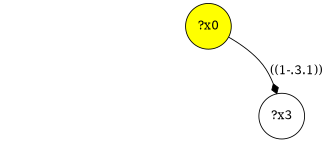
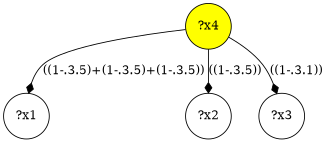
(208, 26) -> (208, 26)
none -> (26, 116)
none -> (208, 116)
